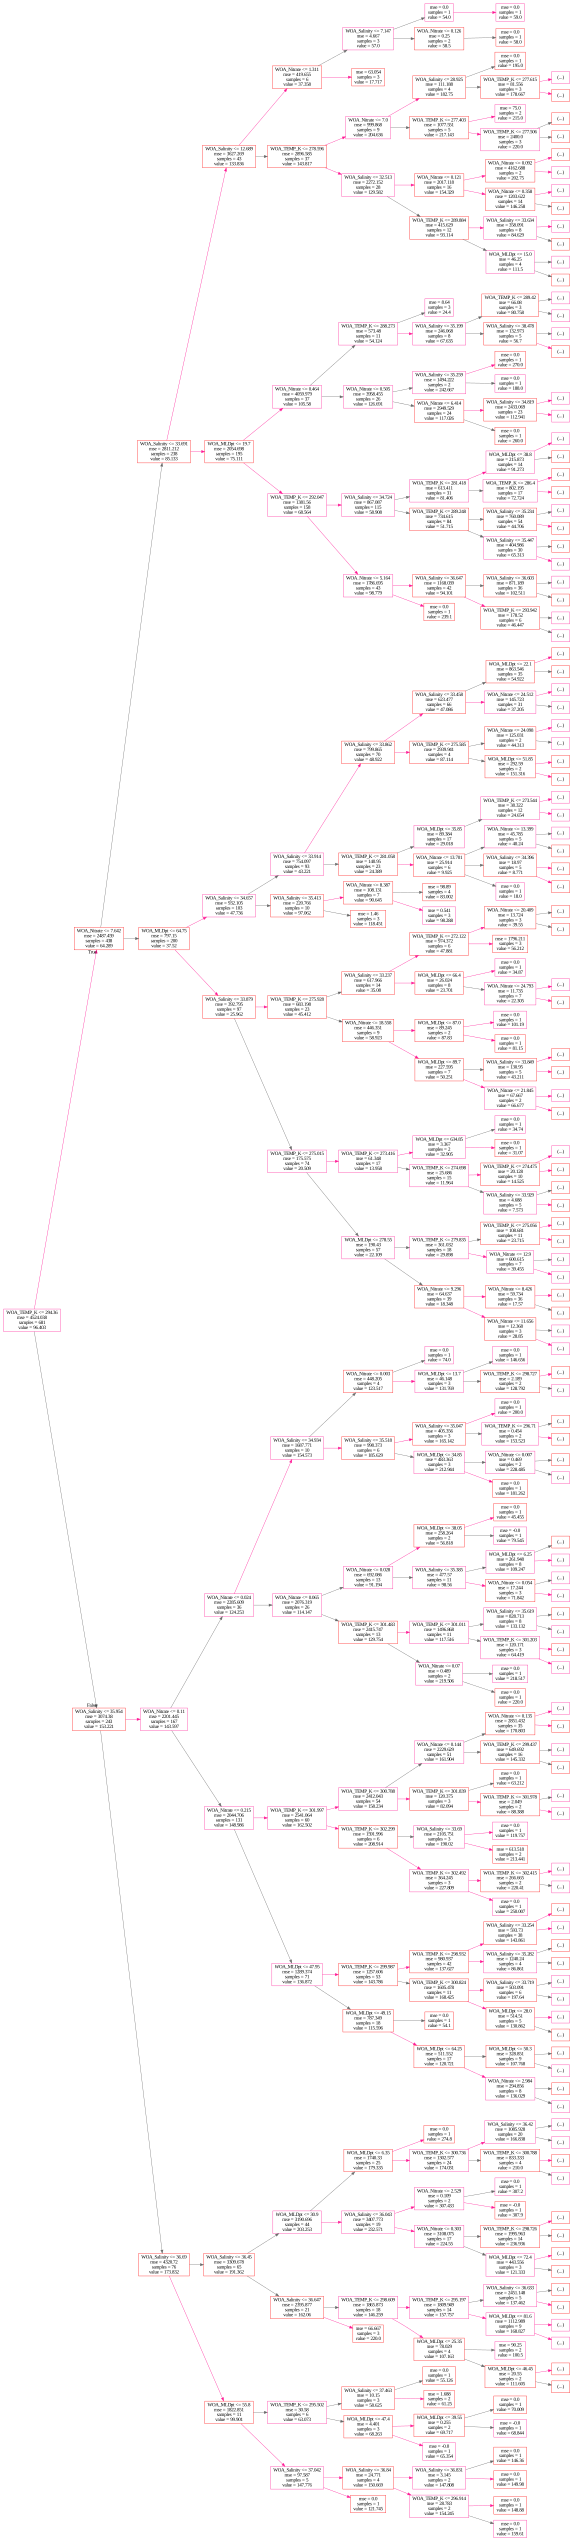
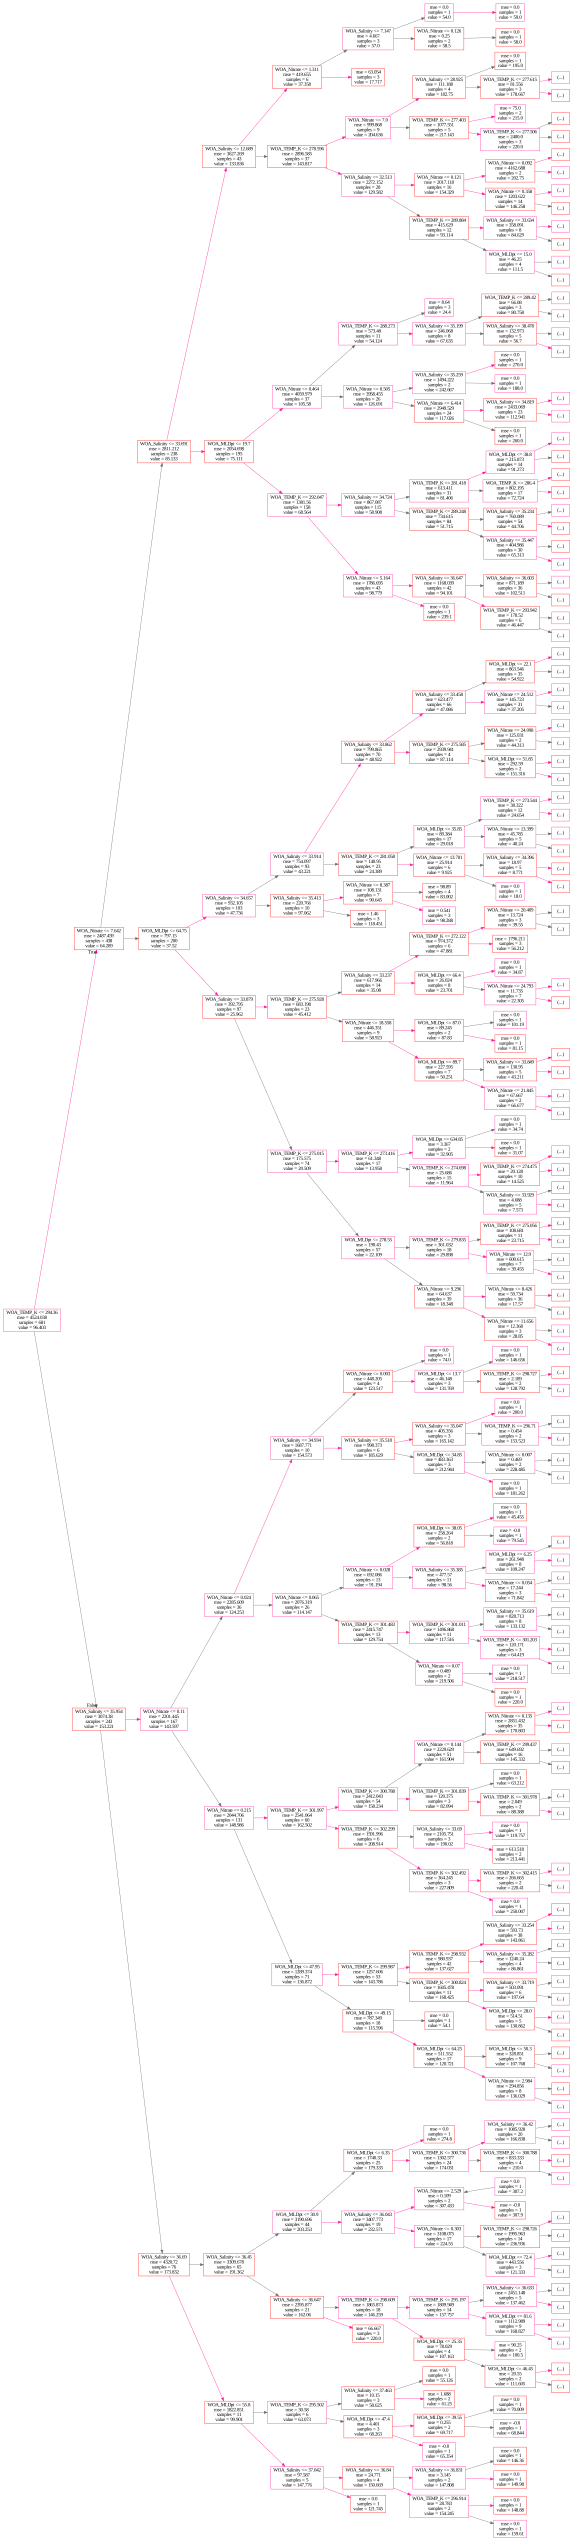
(473, 852) -> (473, 837)
(477, 1025) -> (477, 1025)
(478, 2194) -> (481, 2189)
